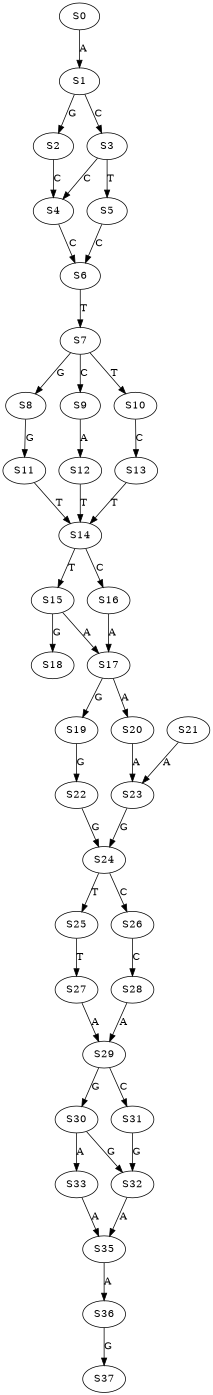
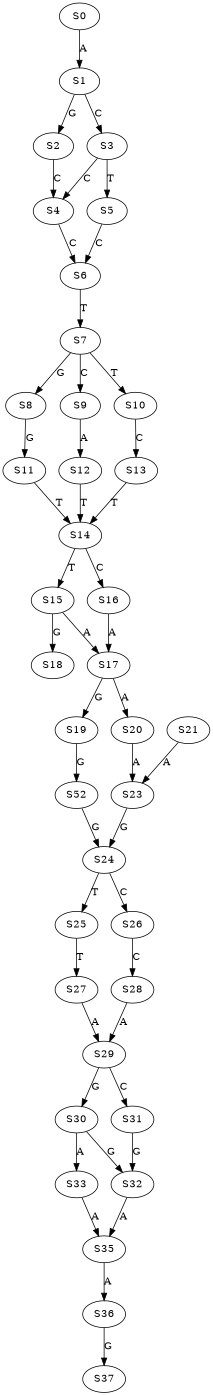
(77, 795) -> (77, 795)
